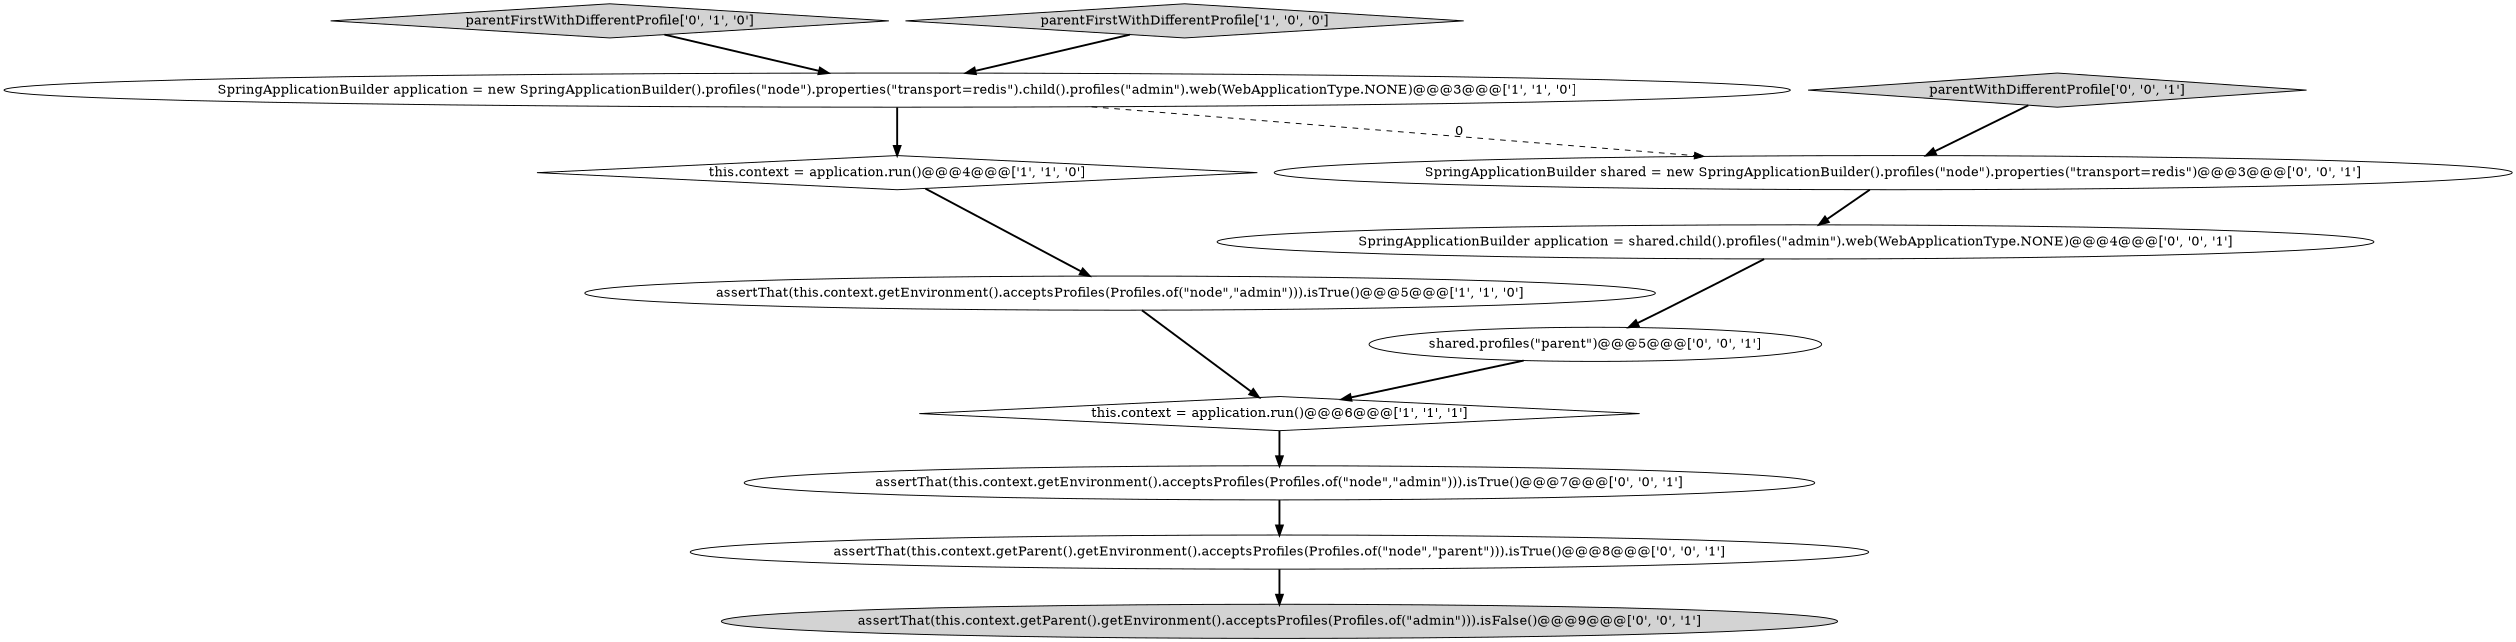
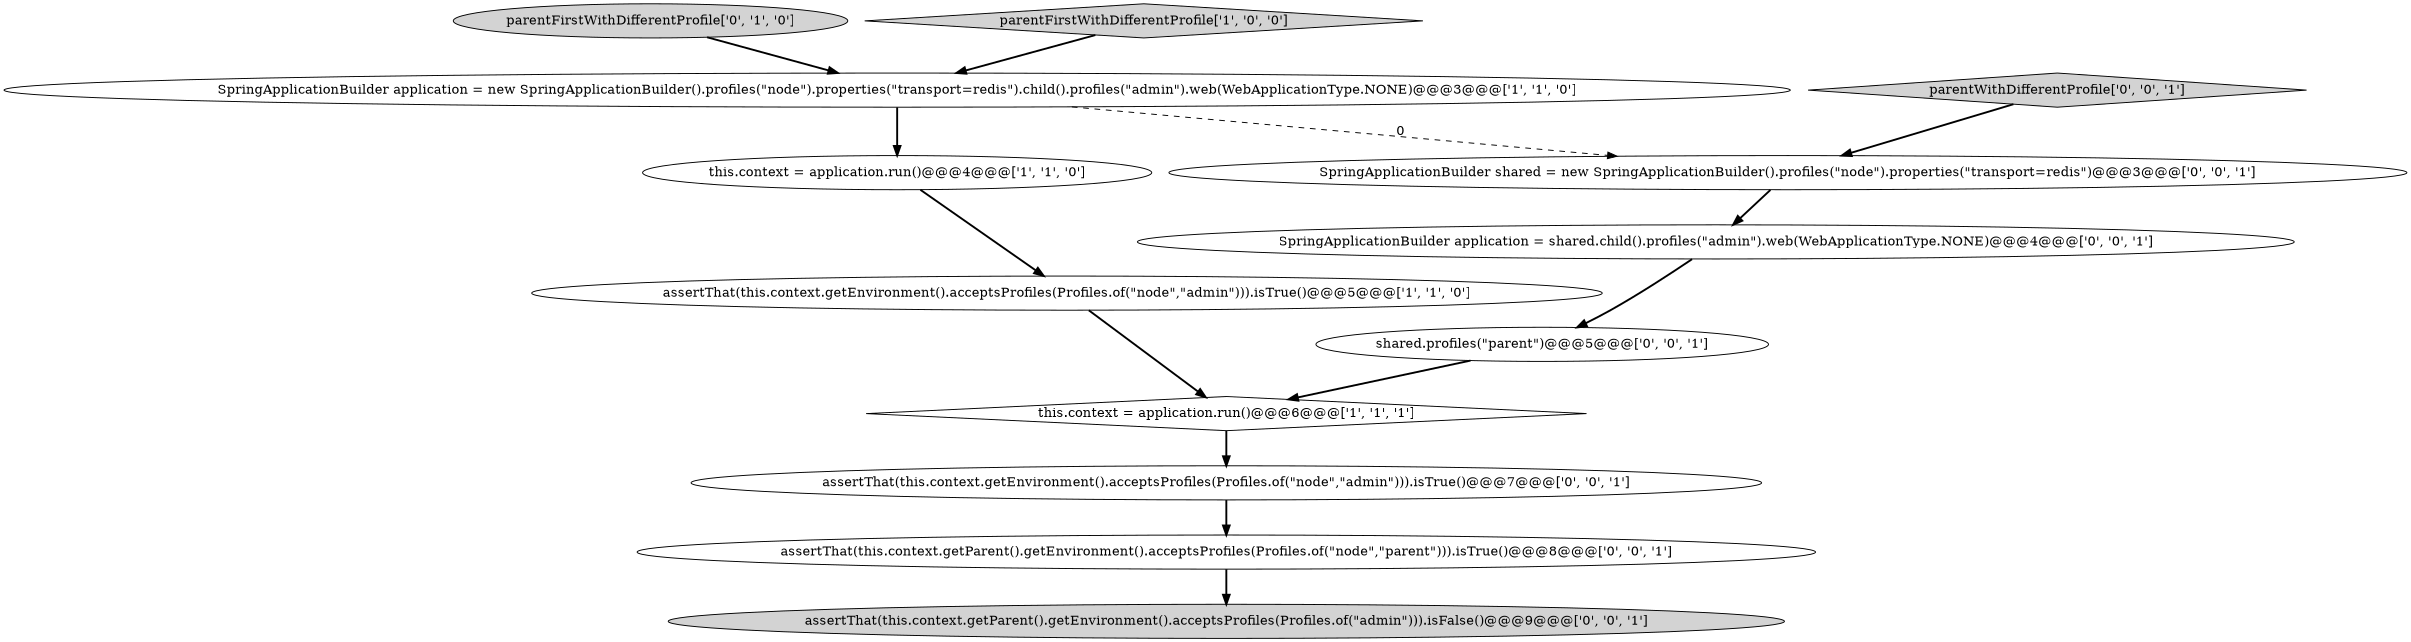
(610, 21) -> (651, 21)
(897, 173) -> (897, 173)
